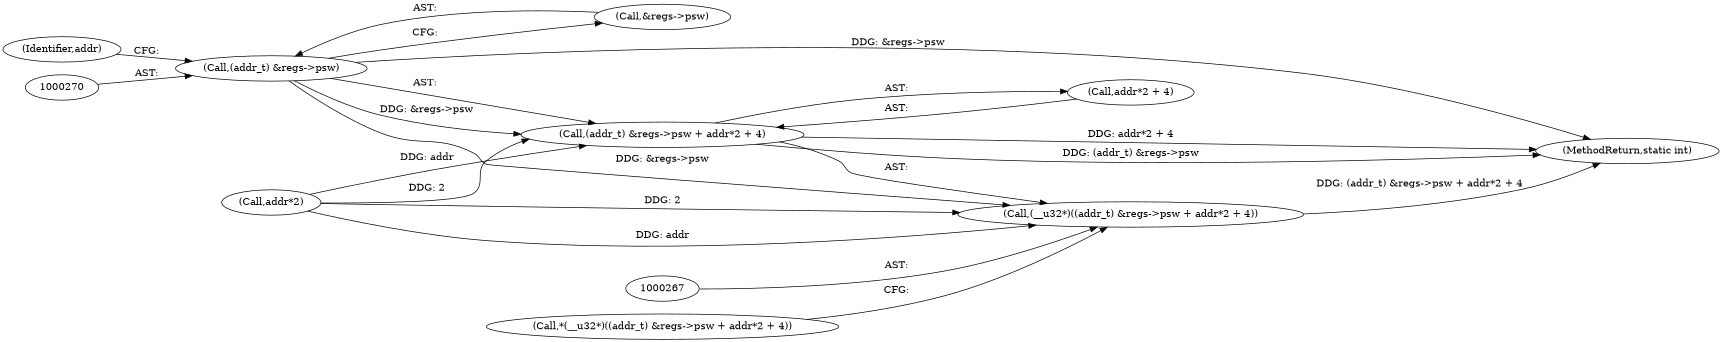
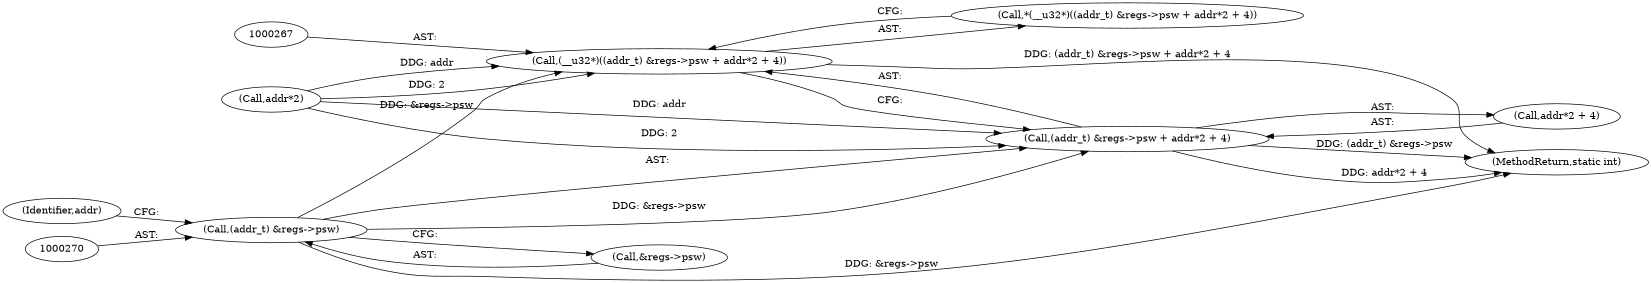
none -> (892, 39)
none -> (879, 112)
